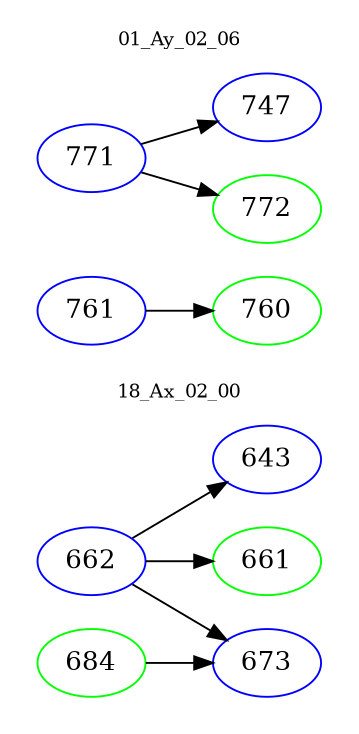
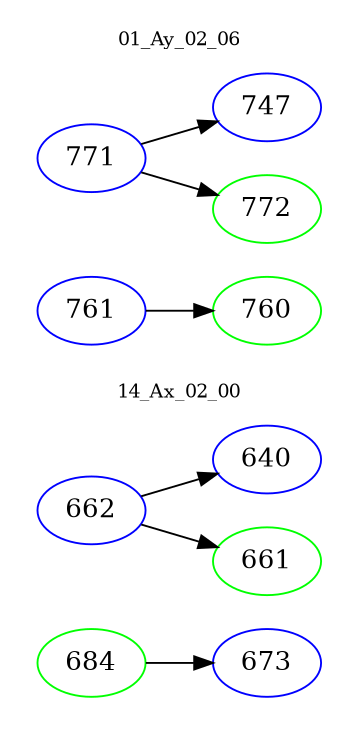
(179, 393) -> (179, 393)
(267, 460) -> (267, 460)
(171, 607) -> none
